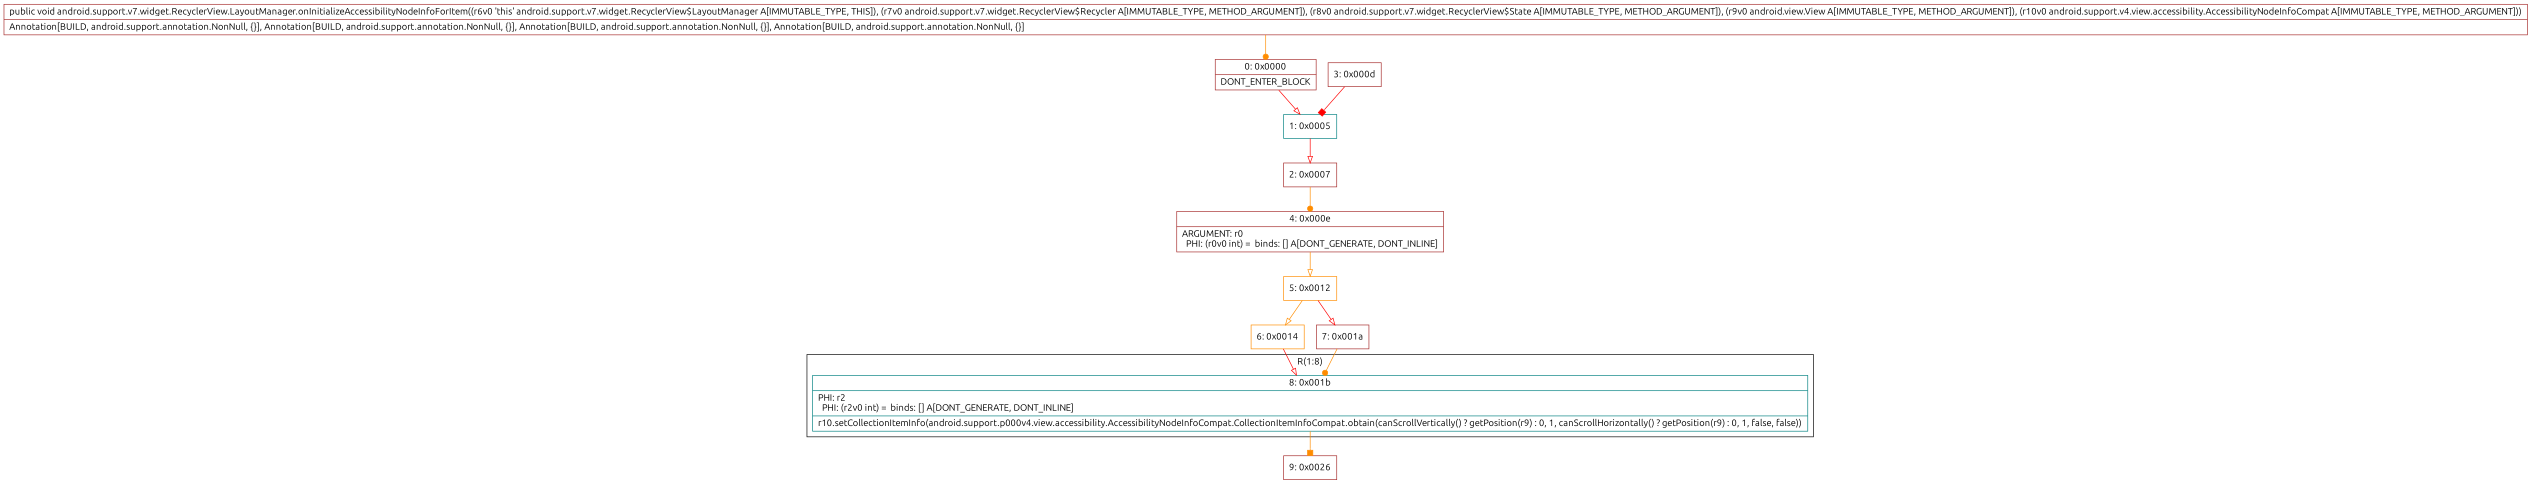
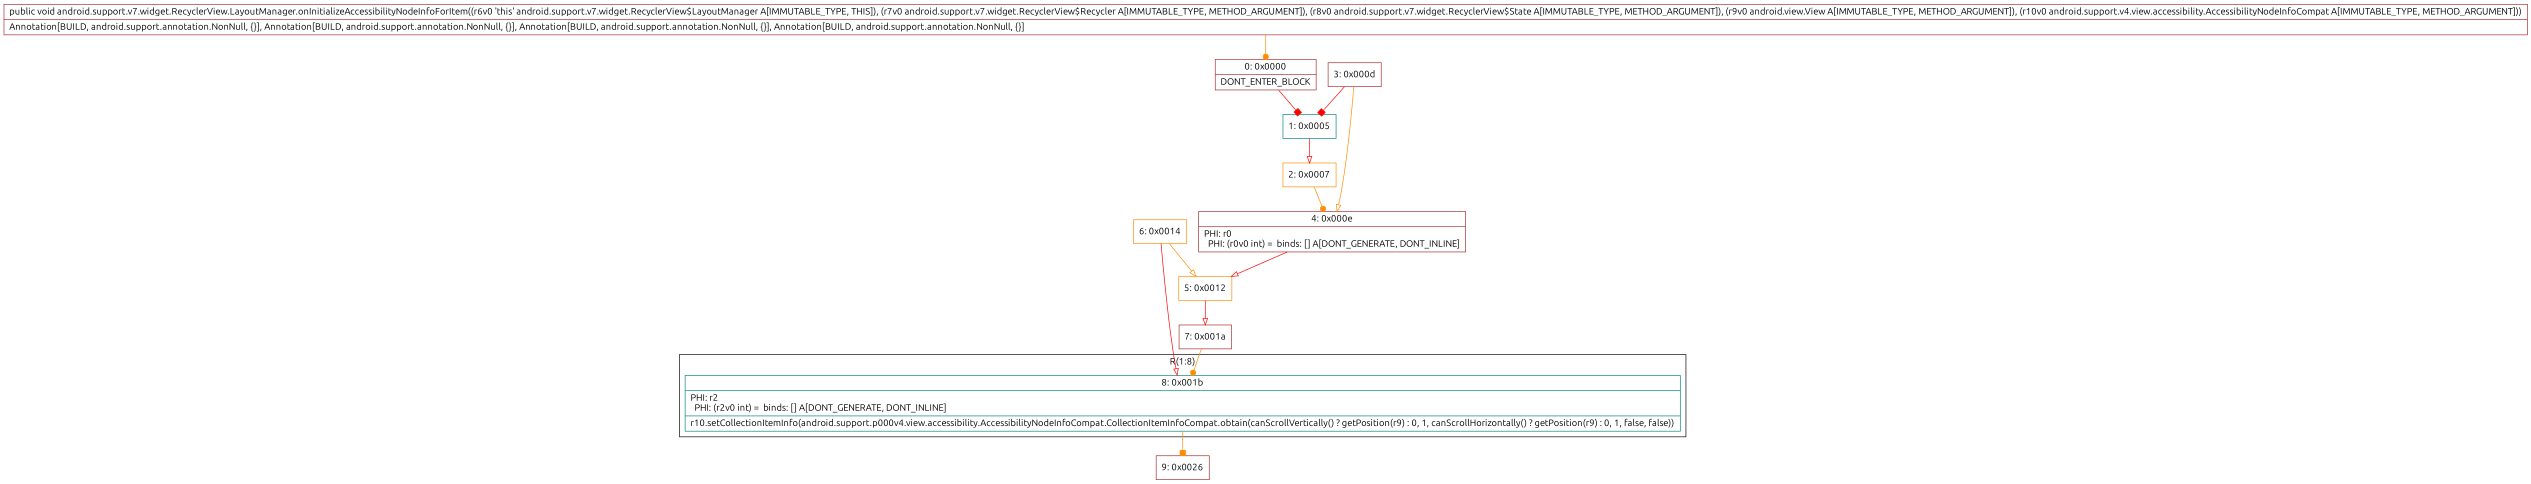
(1287, 100) -> (1287, 100)
none -> (1348, 146)
(1310, 175) -> (1310, 175)
(1214, 234) -> (1219, 234)
(1310, 261) -> (1262, 263)
(1296, 310) -> (1181, 257)
